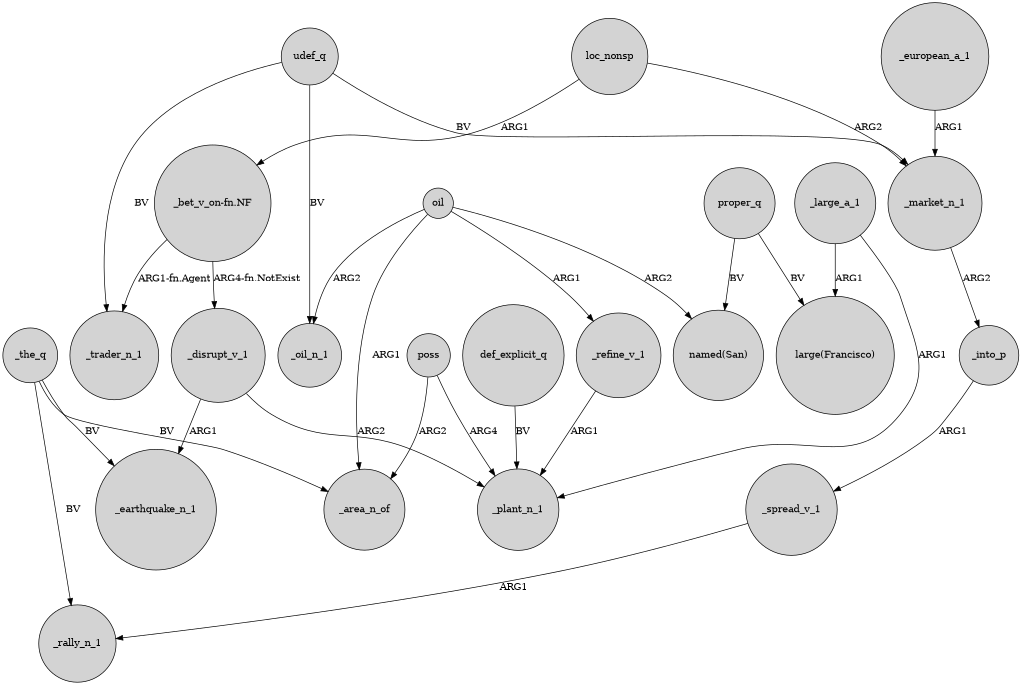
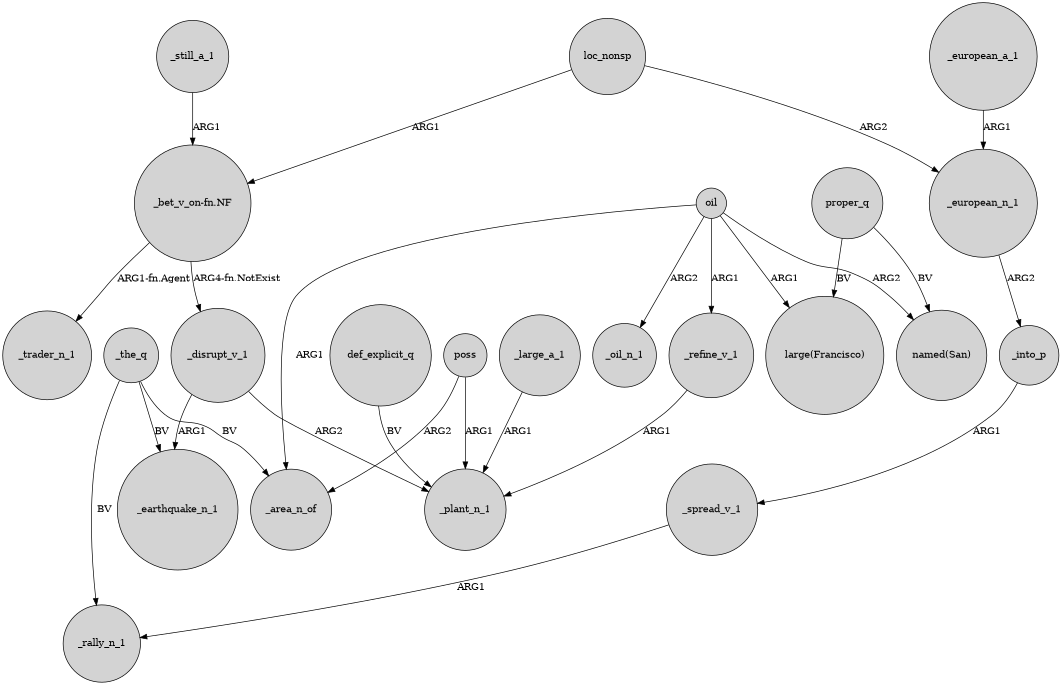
none -> (193, 56)
(310, 56) -> none
(935, 203) -> (983, 203)
(835, 267) -> (753, 259)
(484, 432) -> (479, 432)
